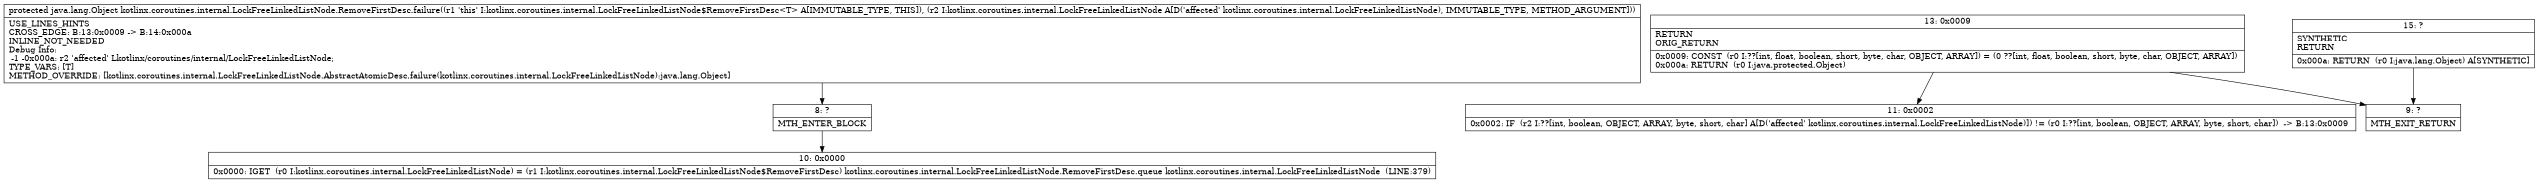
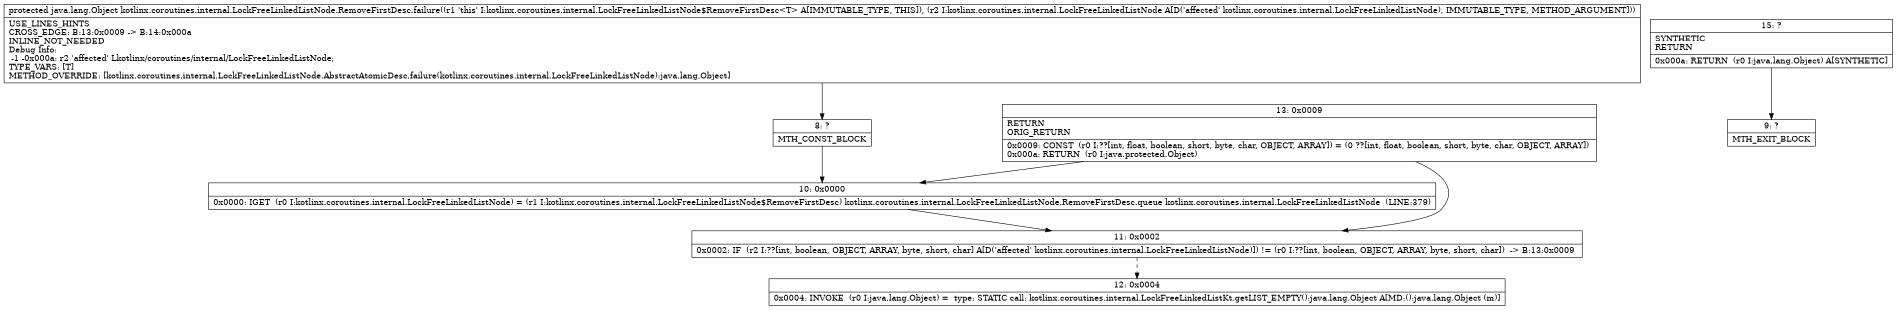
(2265, 87) -> (1005, 172)
(822, 124) -> (822, 139)
(2413, 124) -> (1771, 139)
none -> (977, 220)
none -> (1137, 292)
